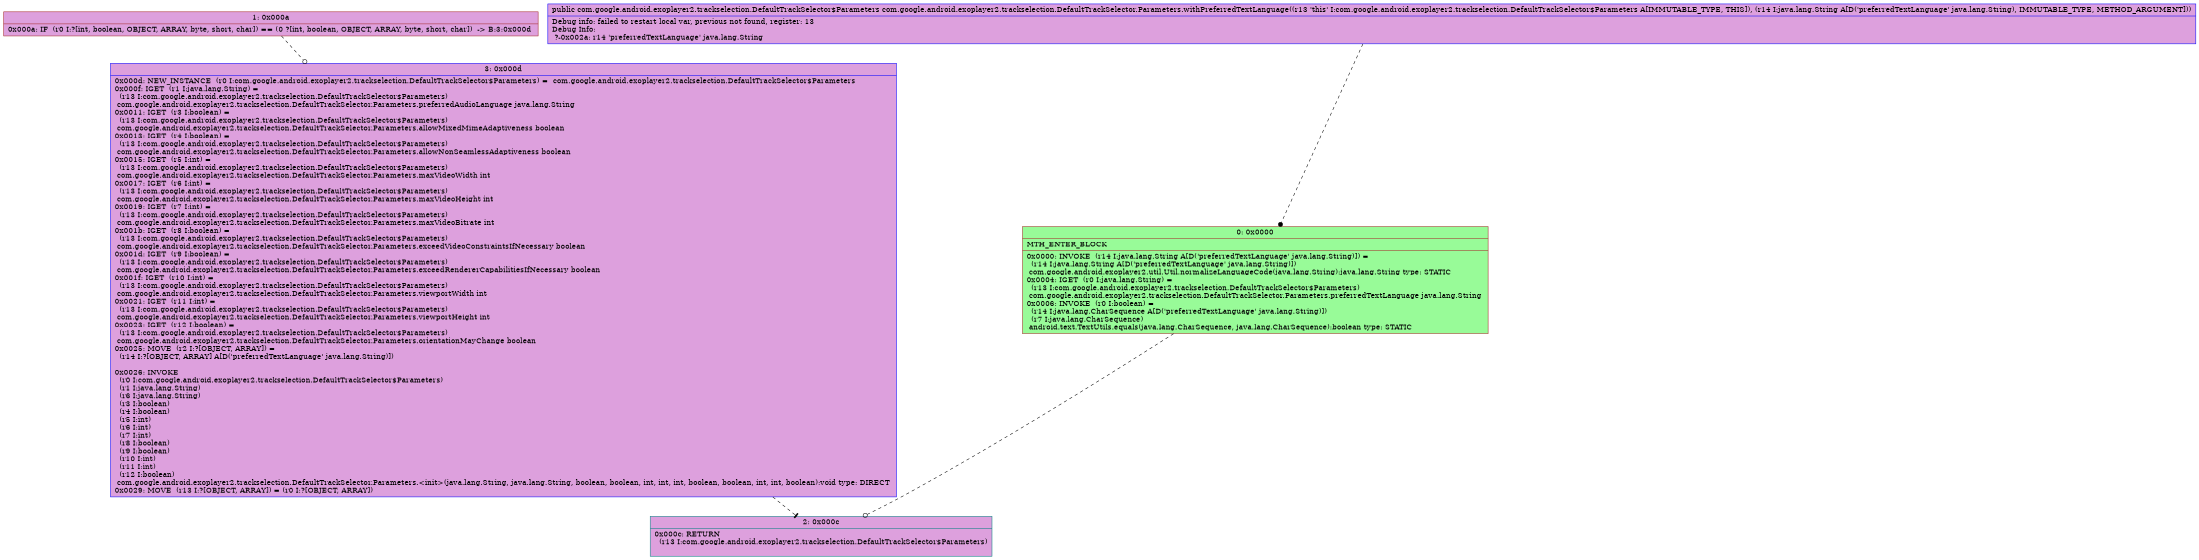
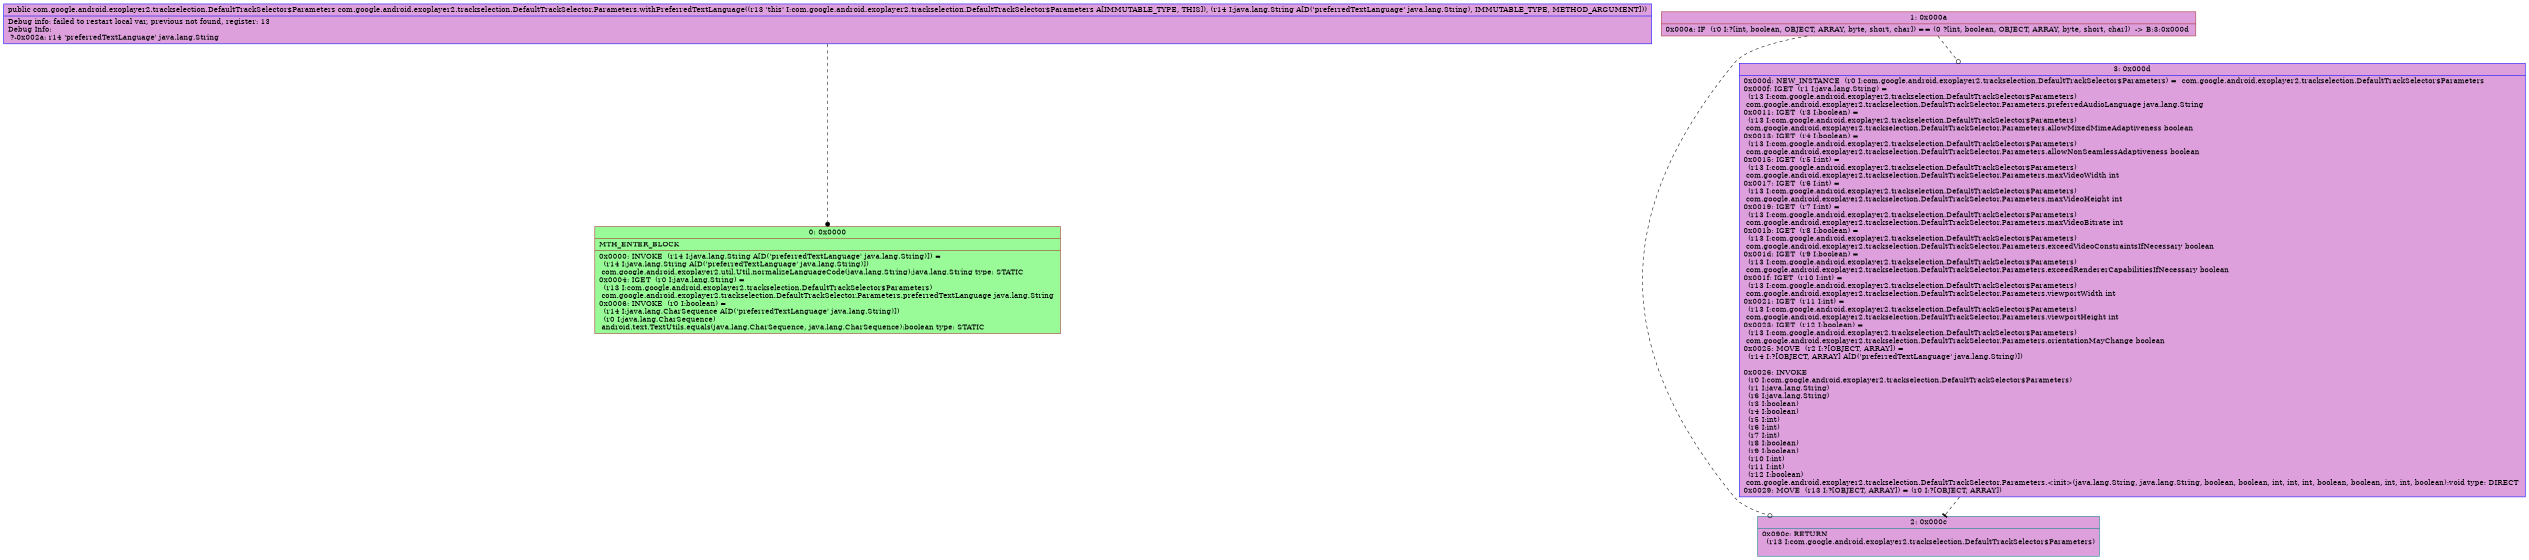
(1085, 319) -> (658, 319)
(1022, 427) -> (1645, 260)
(690, 534) -> (1797, 534)
